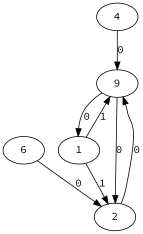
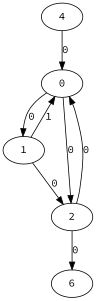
(117, 84) -> (62, 84)
(66, 181) -> (72, 246)
(102, 184) -> (55, 184)
